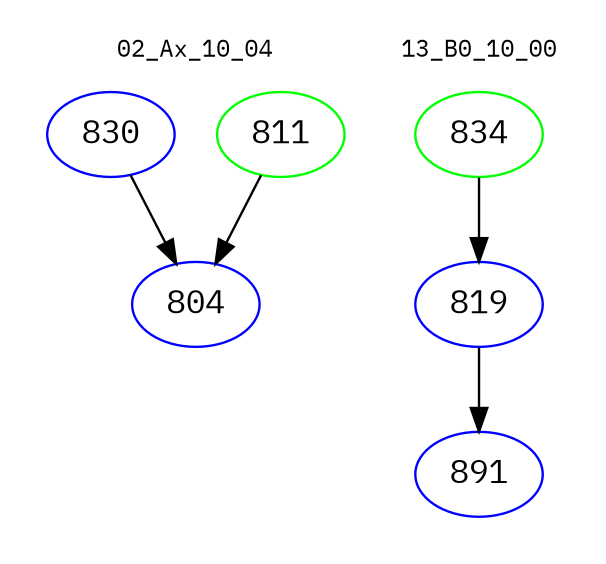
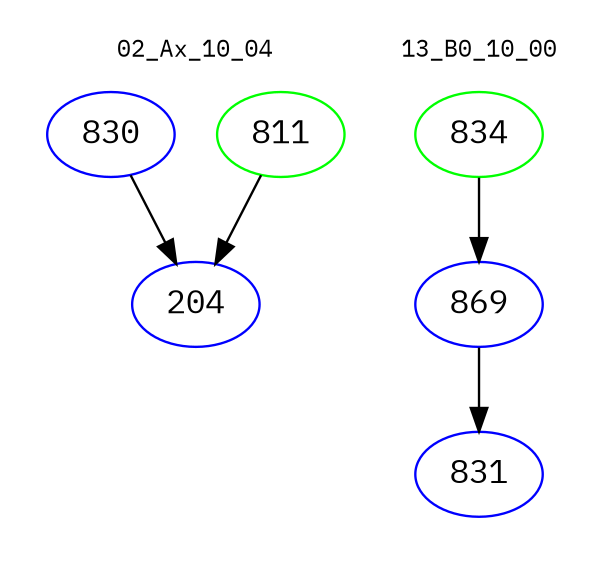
(196, 304) -> (196, 304)
(479, 304) -> (479, 304)
(479, 474) -> (479, 474)
